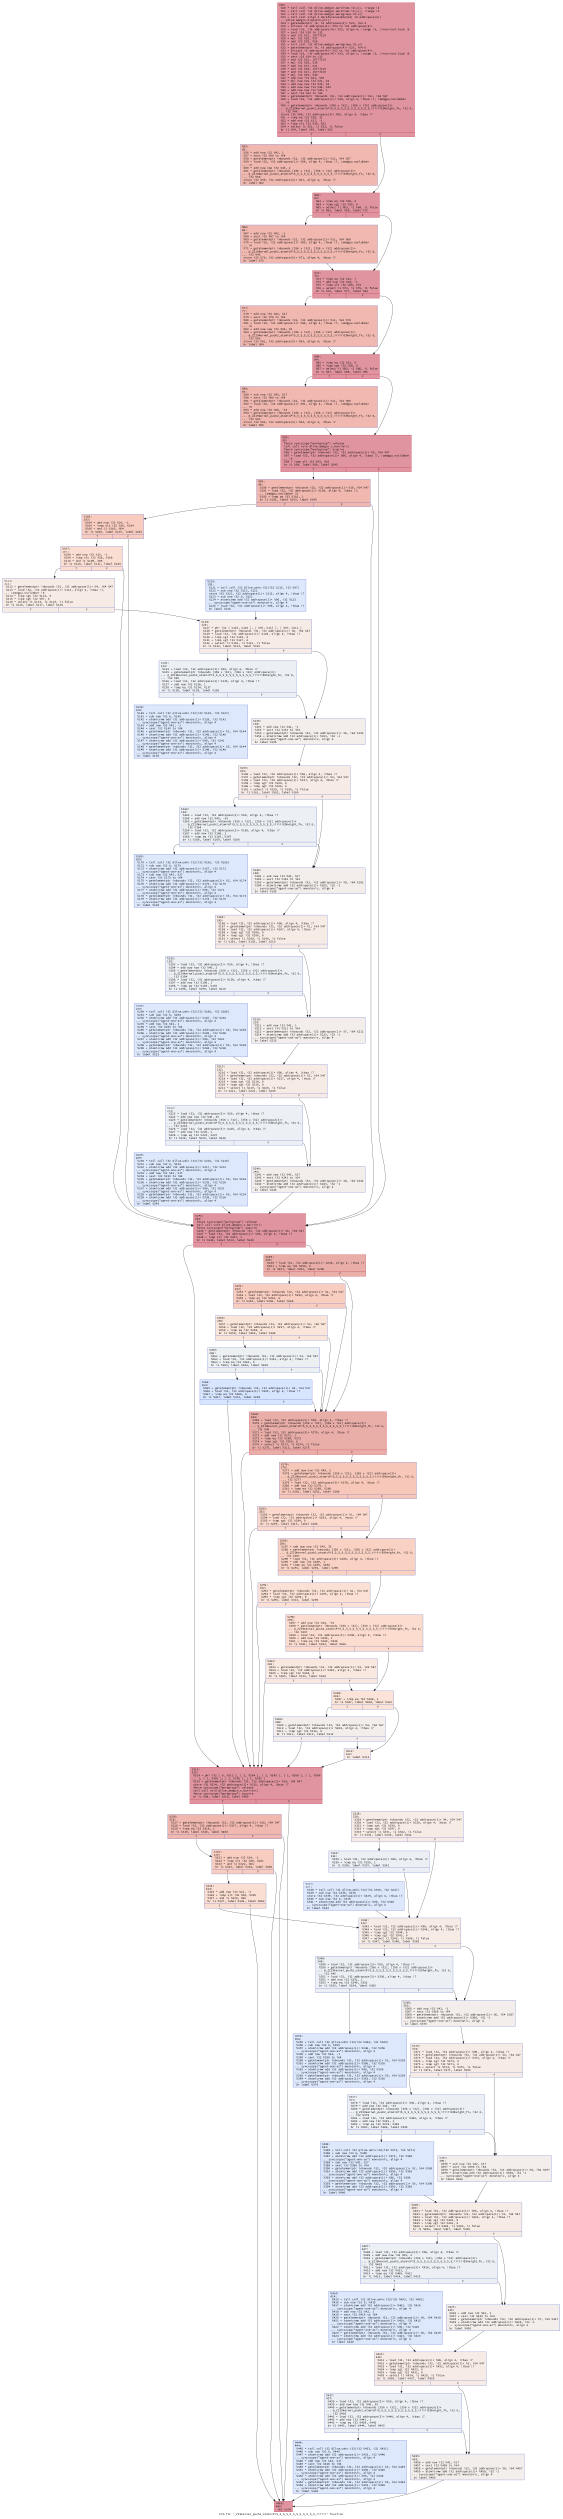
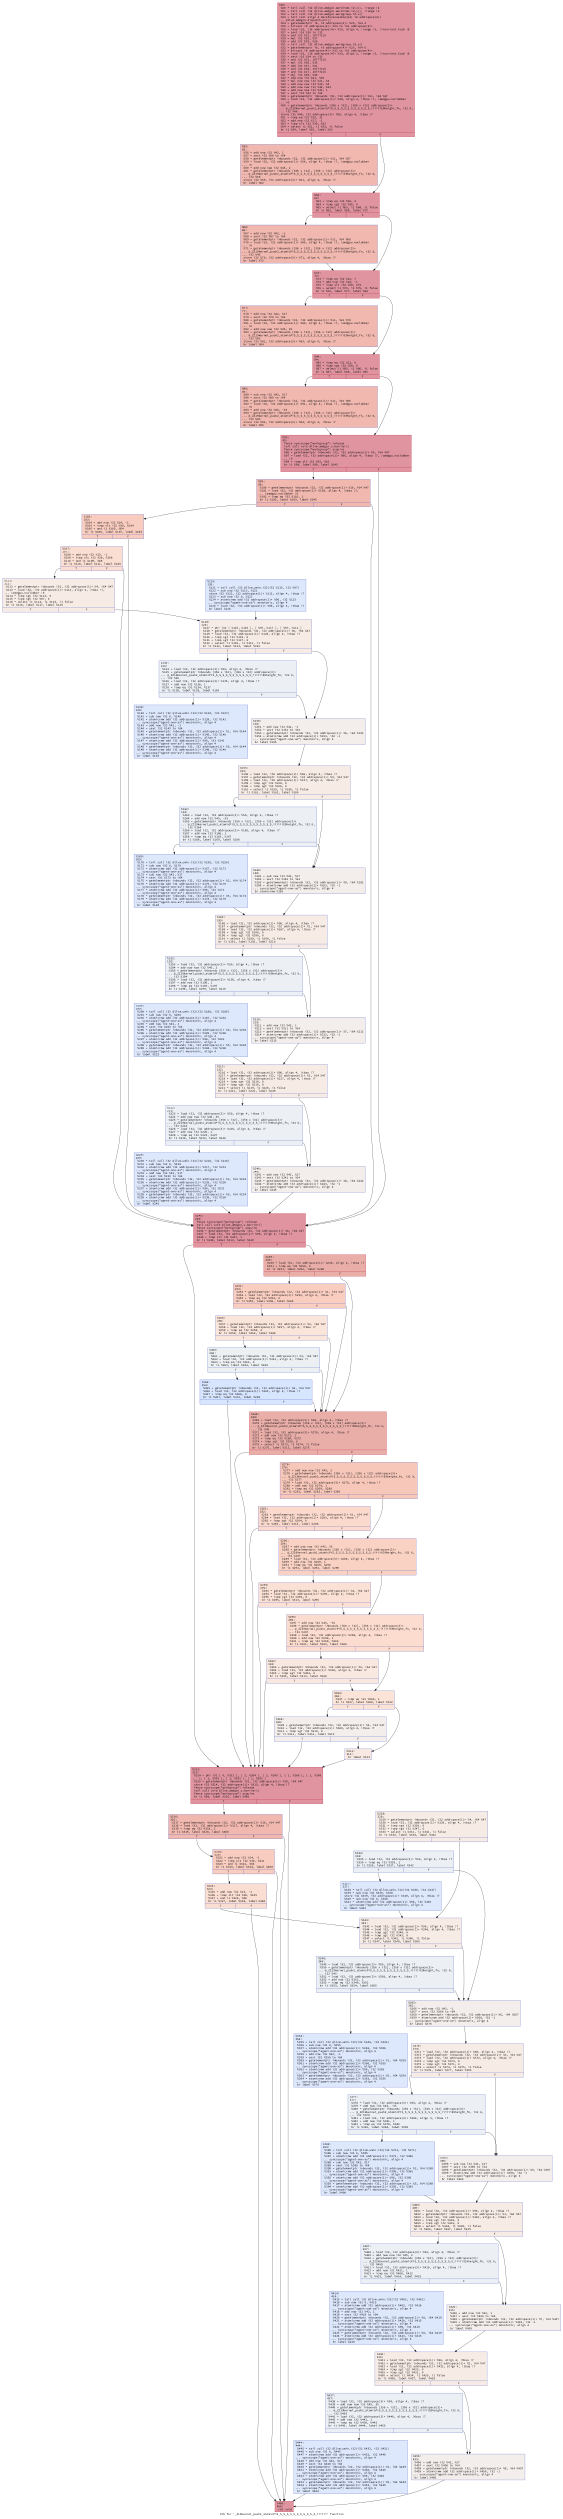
(265, 891) -> (268, 891)
(408, 1894) -> (484, 1927)
